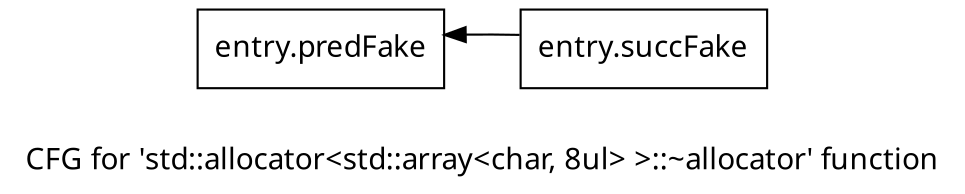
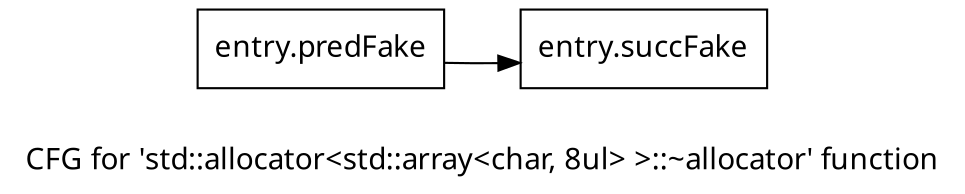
(493, 35) -> (471, 63)
